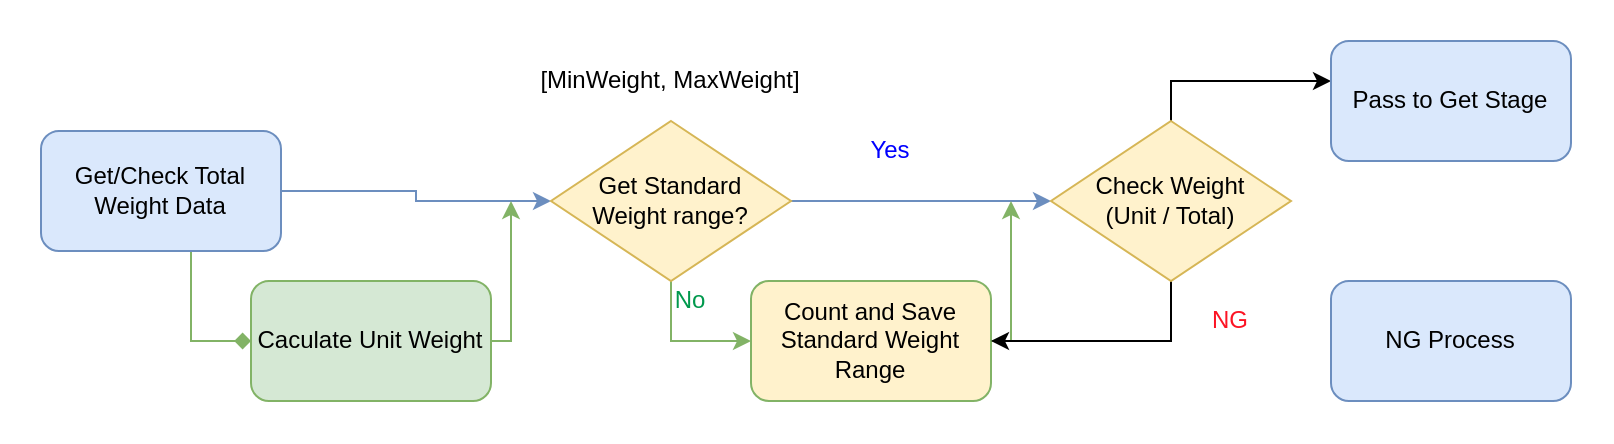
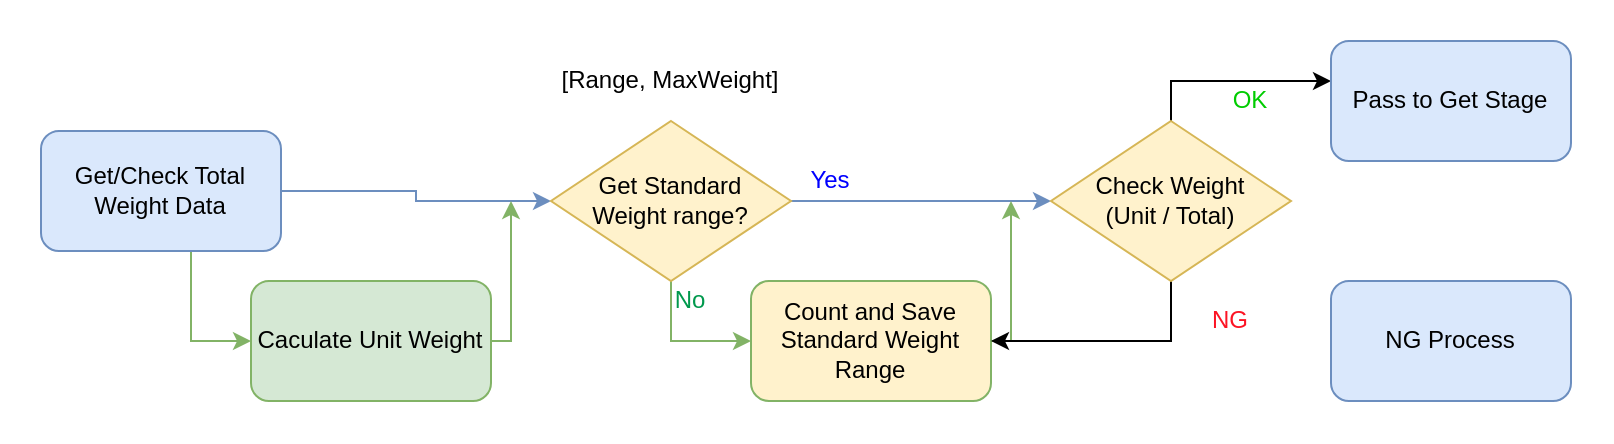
(671, 81) -> (671, 81)
none -> (1251, 101)
(891, 151) -> (831, 181)
(234, 341) -> (235, 341)
